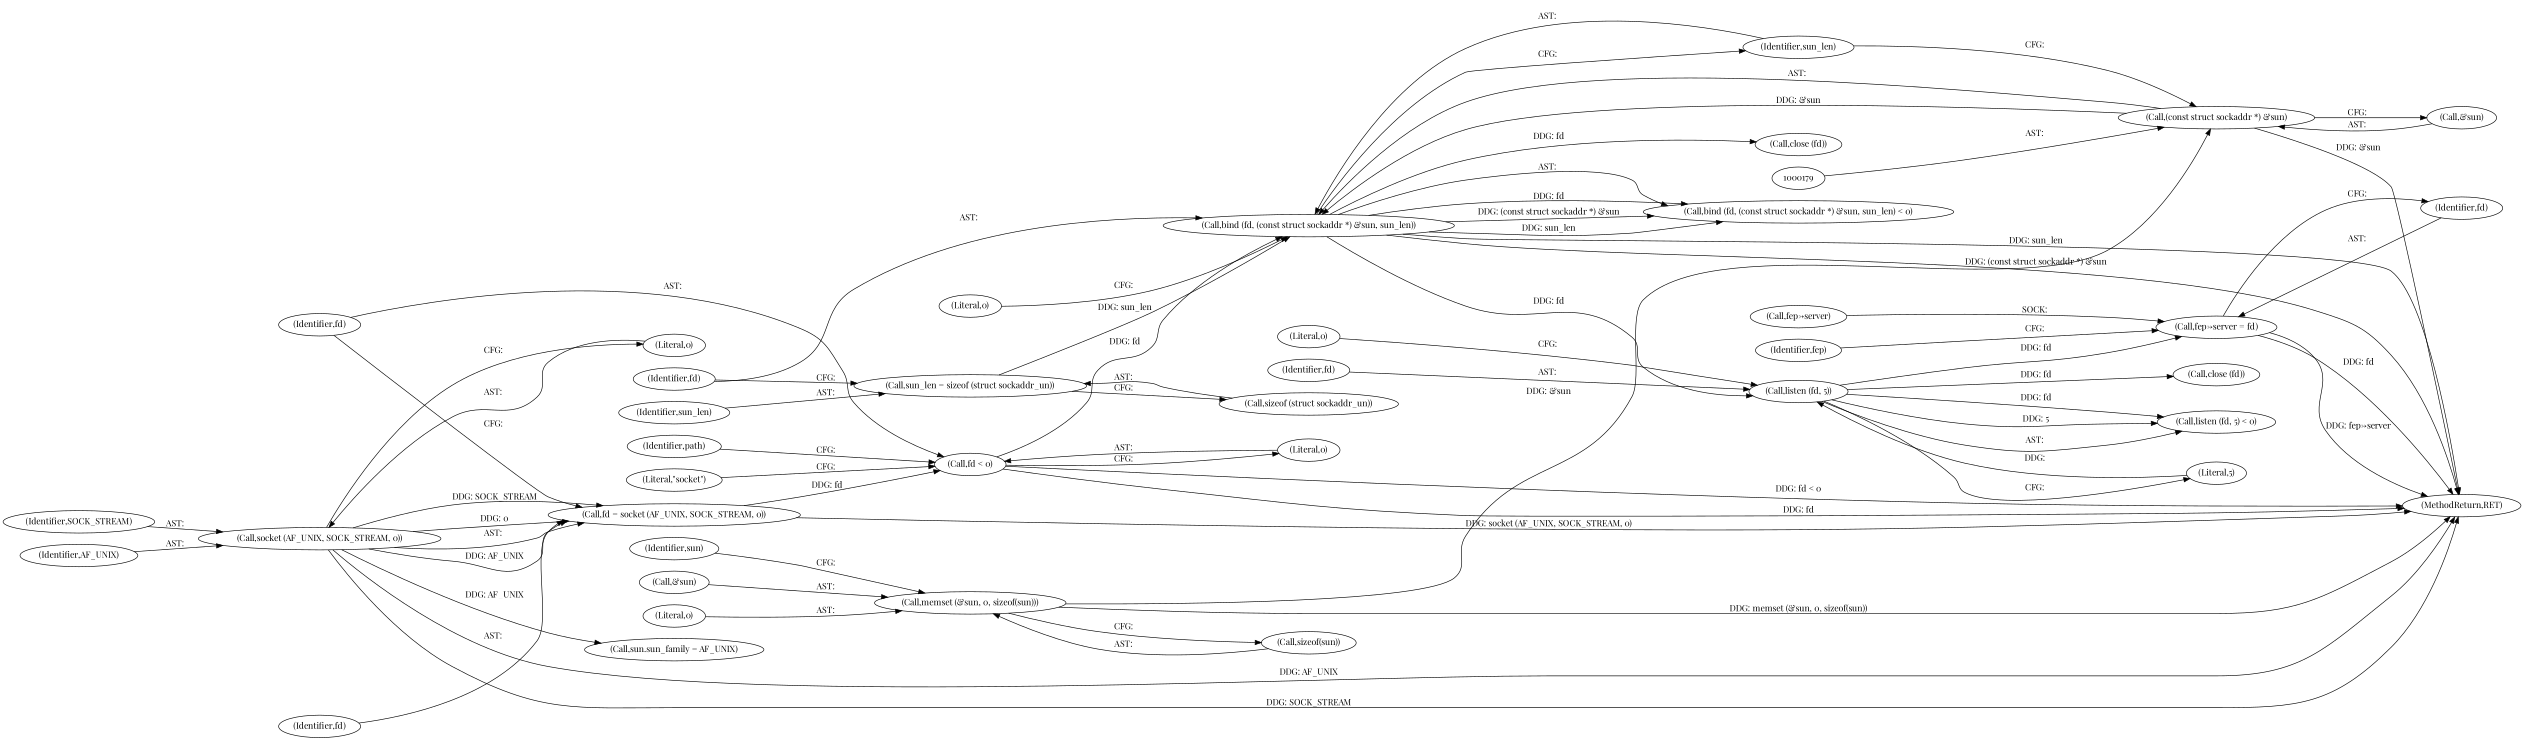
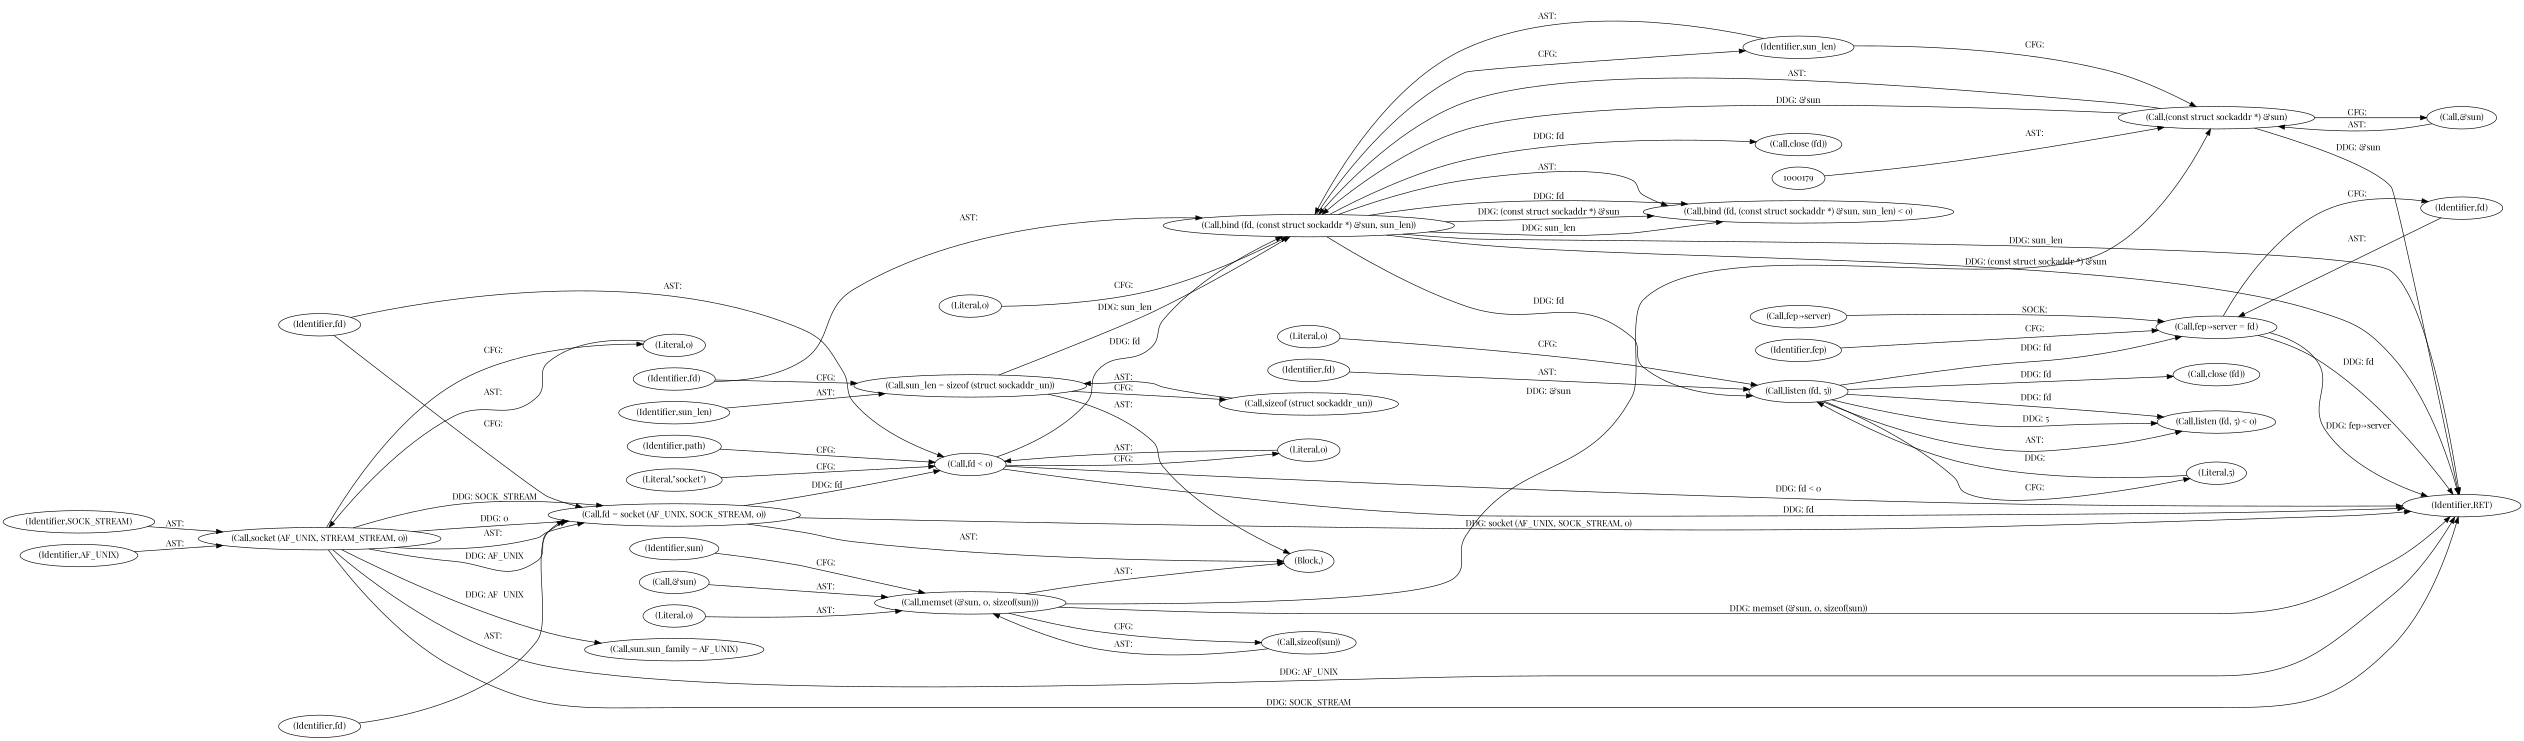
(2462, 506) -> (2462, 506)
(320, 539) -> (320, 539)
none -> (1309, 561)
